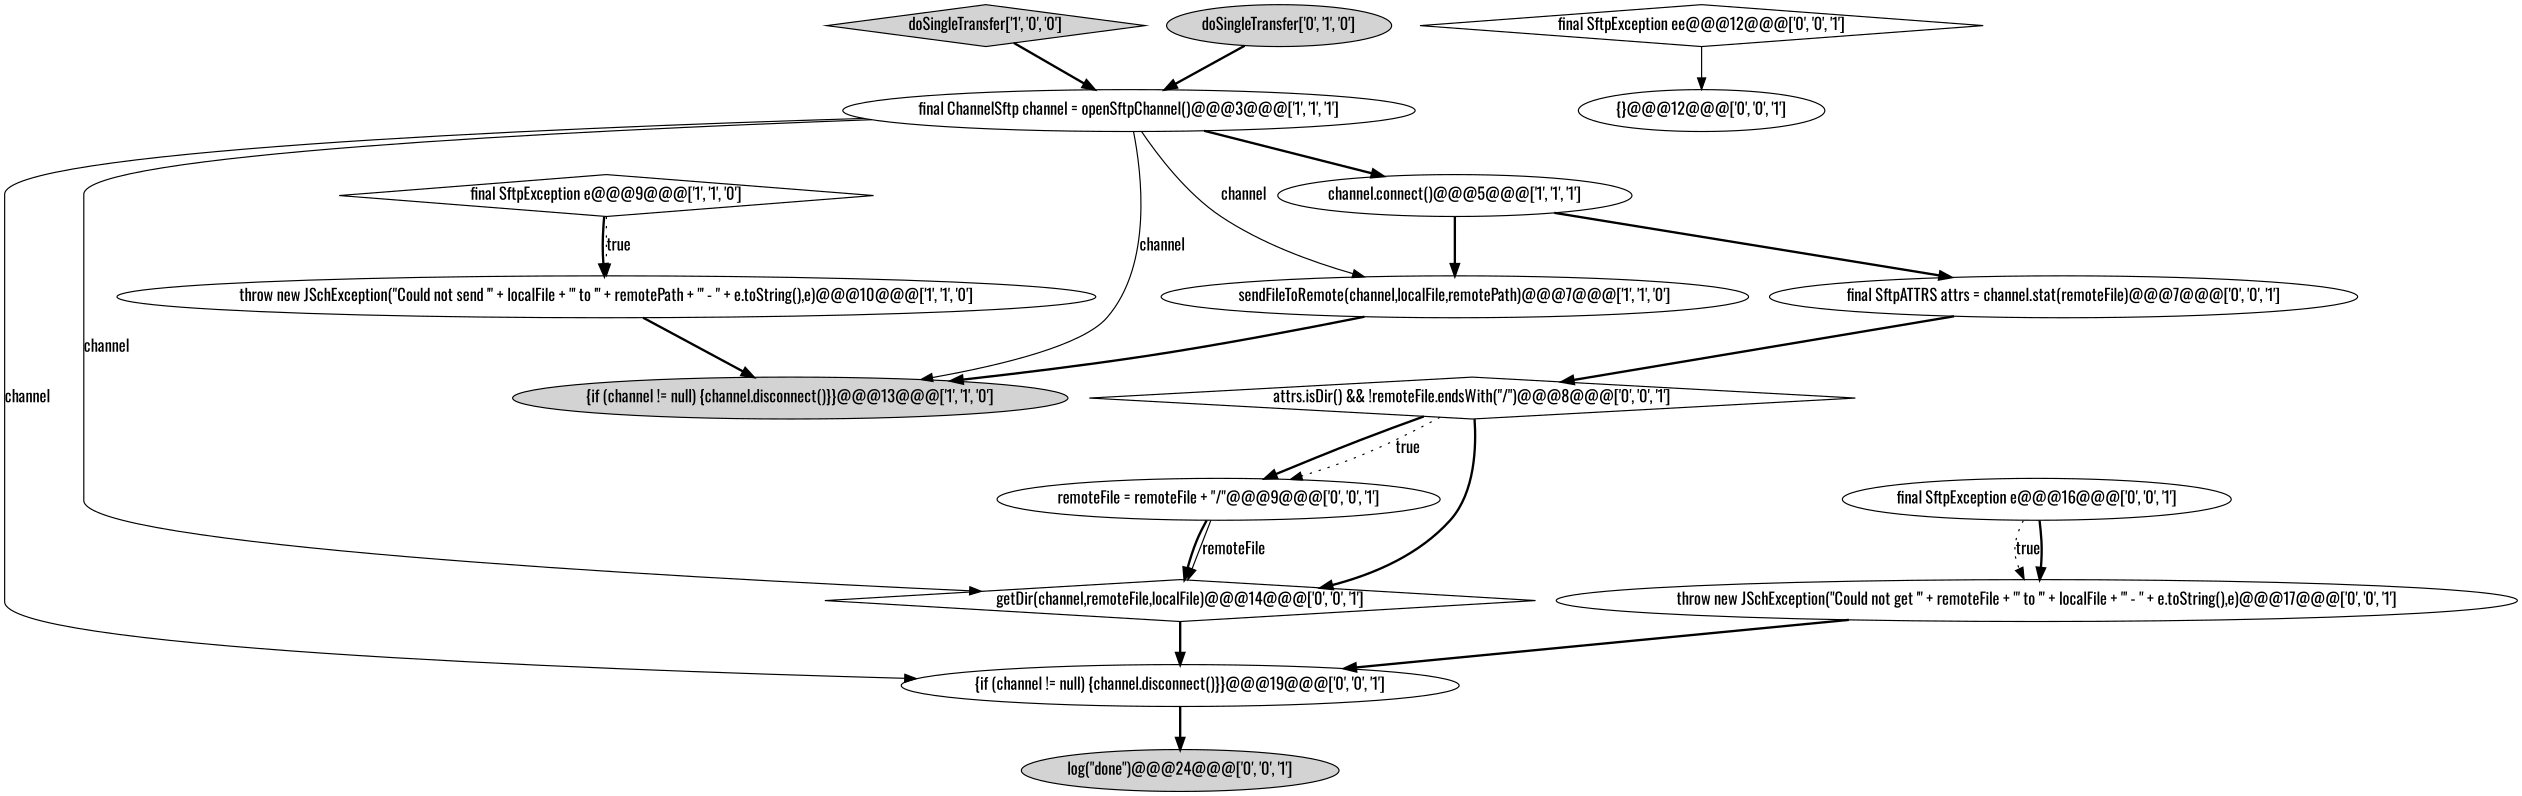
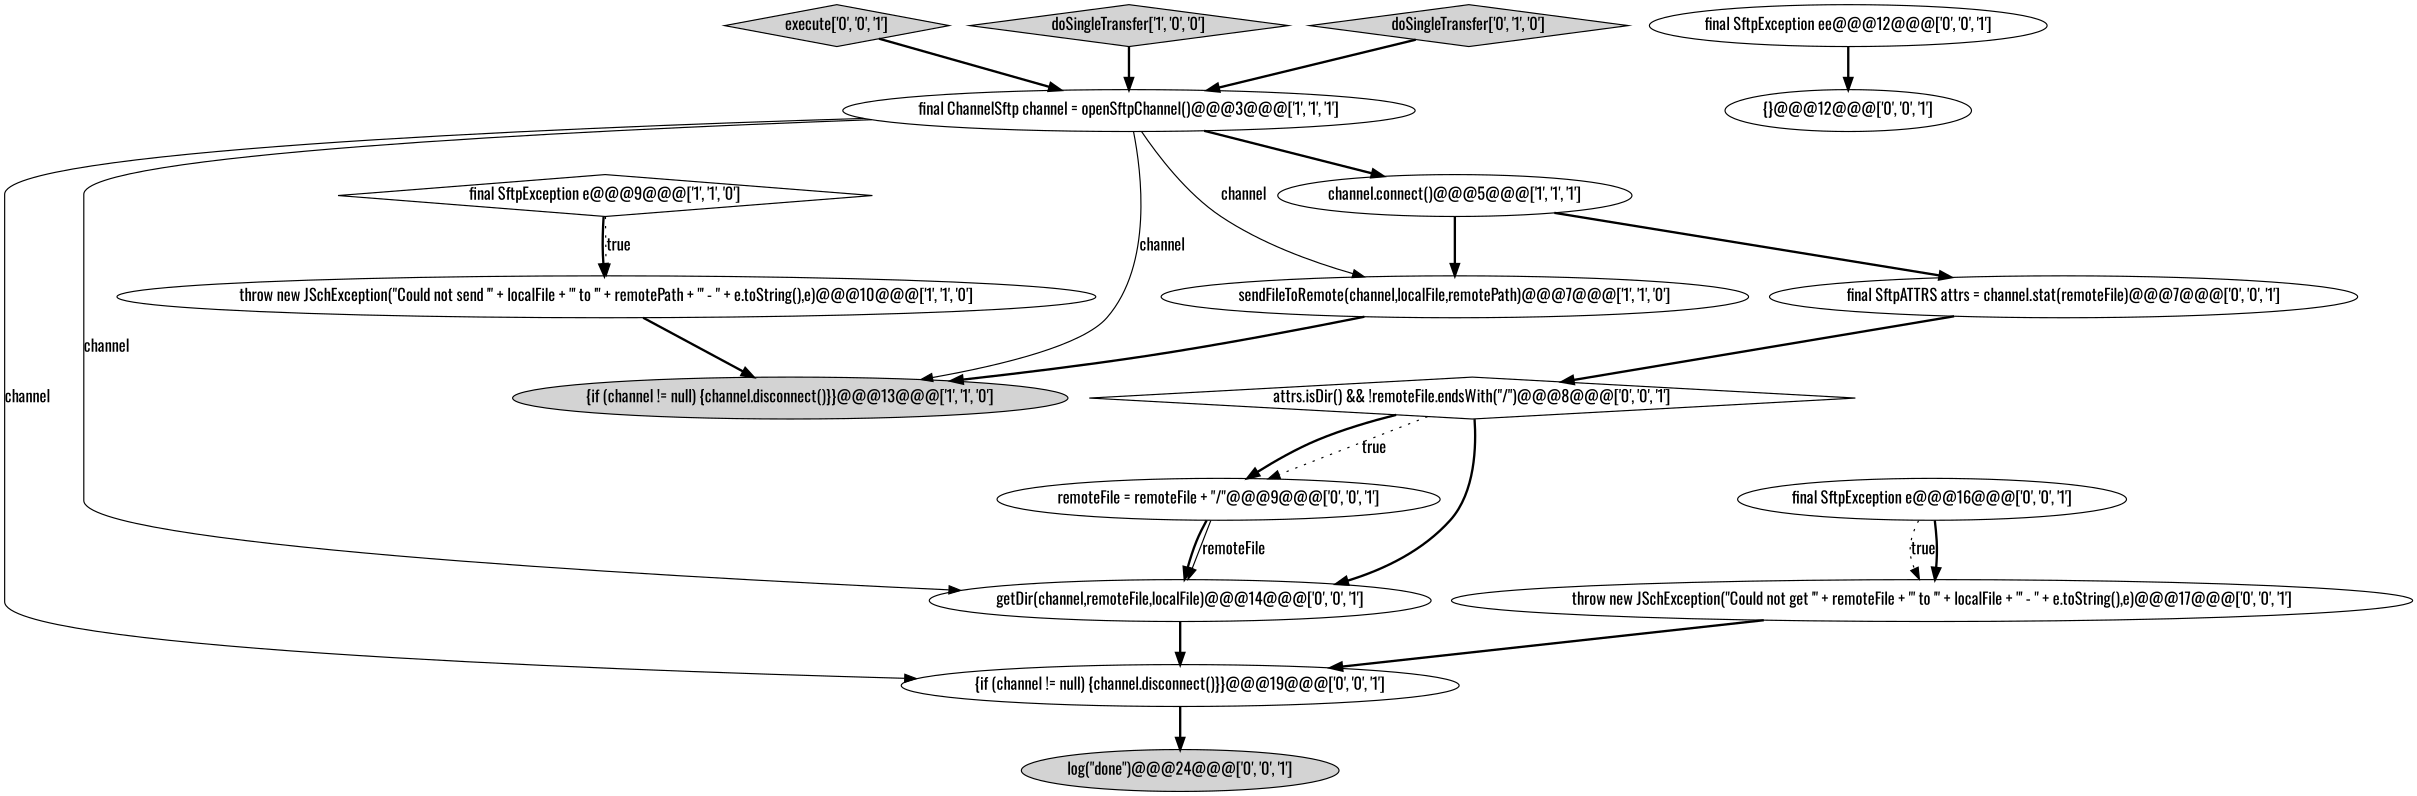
none -> (837, 26)
(1279, 26) -> (1469, 26)
(1702, 26) -> (1848, 26)
(1702, 62) -> (1848, 62)
(1180, 601) -> (1180, 601)
